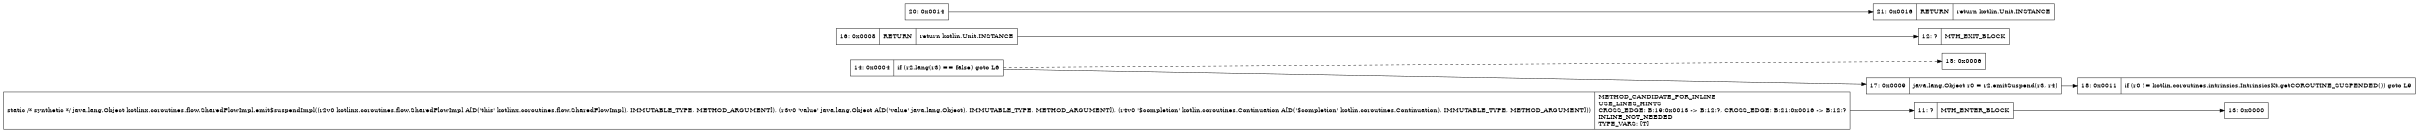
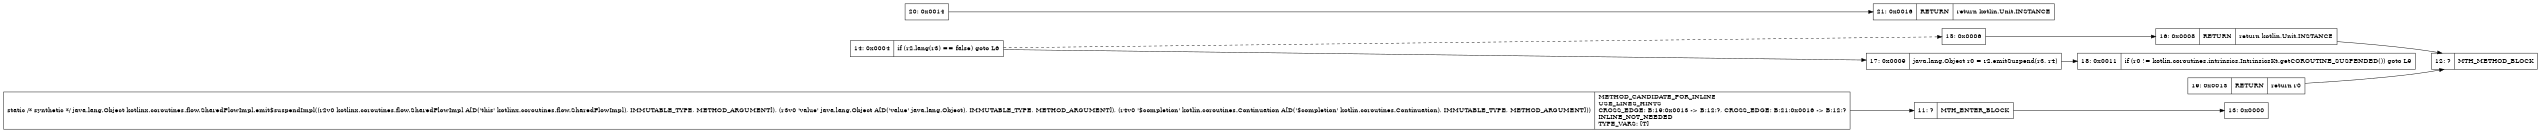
(1975, 36) -> (2496, 61)
none -> (2068, 37)
none -> (2246, 86)
